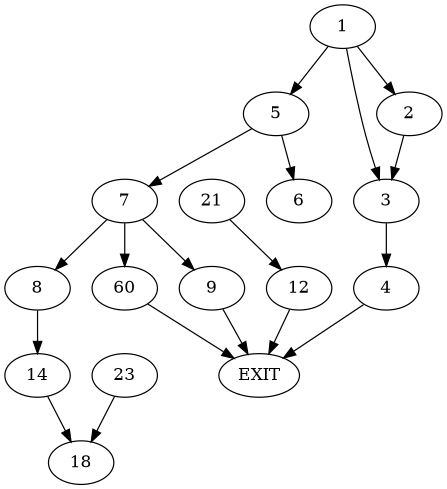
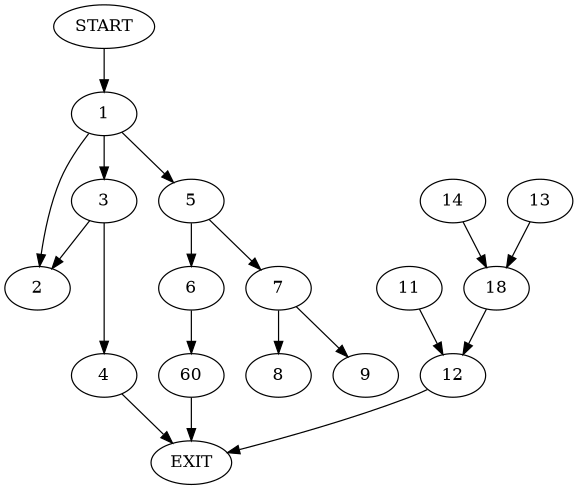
none -> (104, 27)
(399, 152) -> (75, 240)
(212, 201) -> (409, 288)
(125, 239) -> (191, 326)
(38, 326) -> none
(232, 326) -> none
none -> (478, 326)
(125, 375) -> (540, 201)
